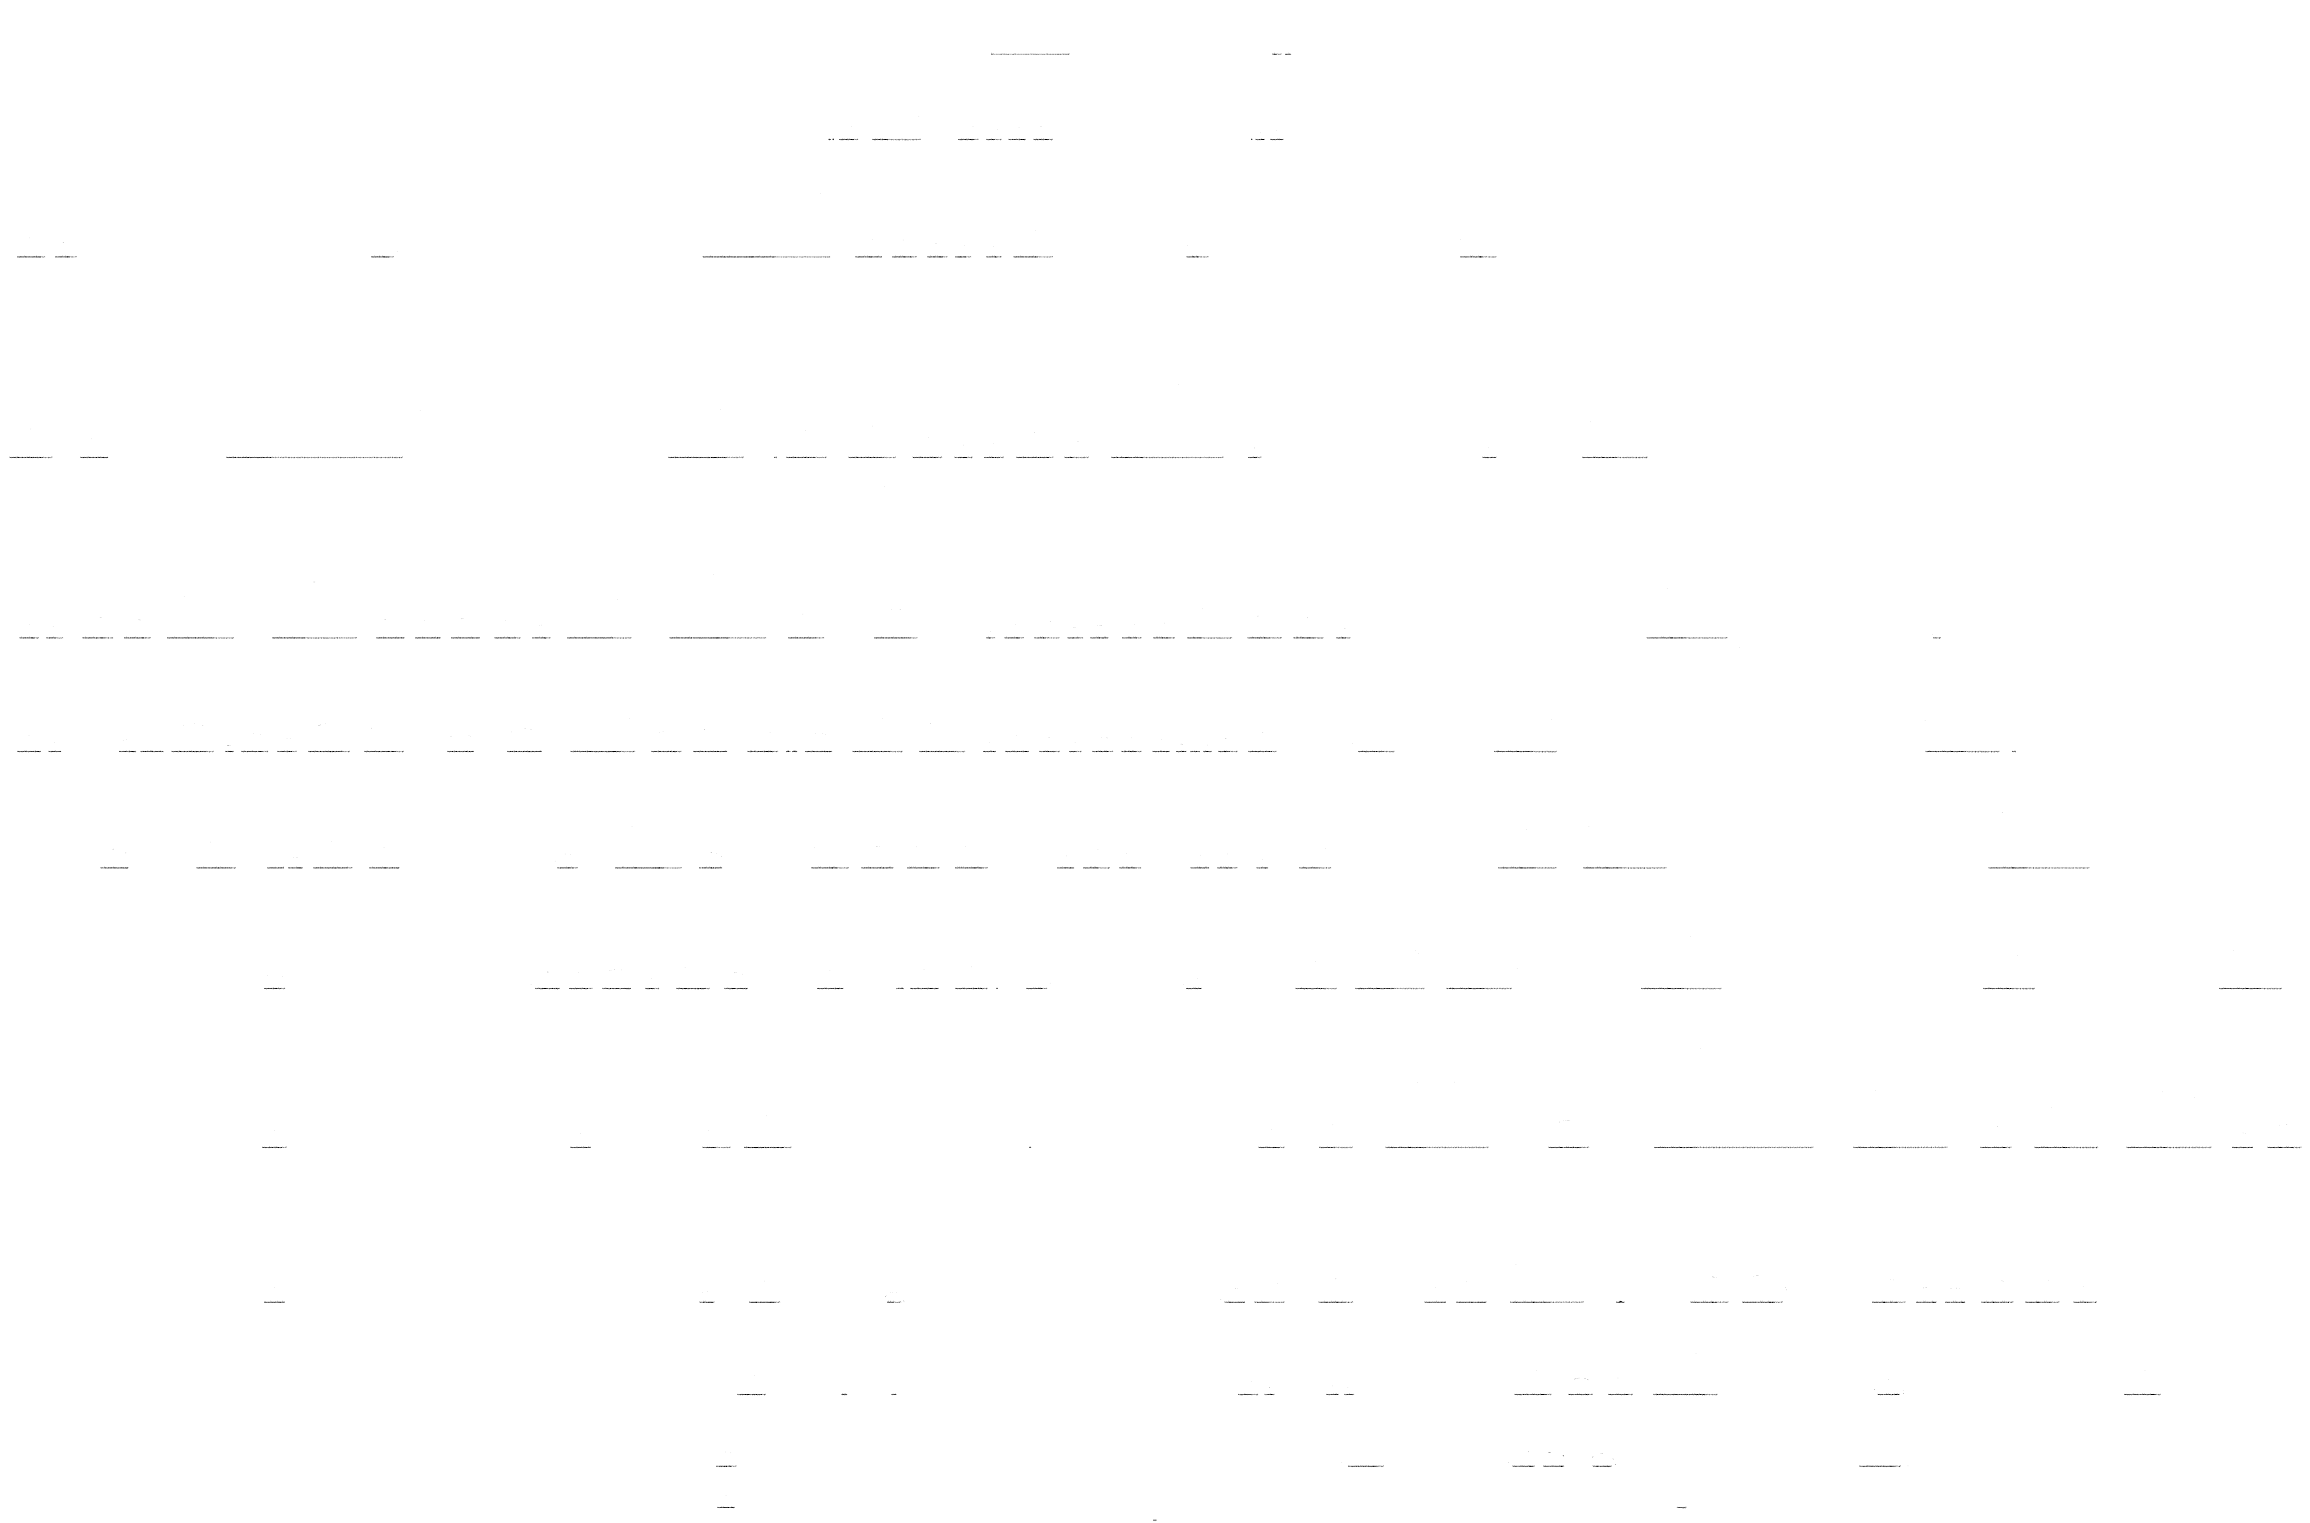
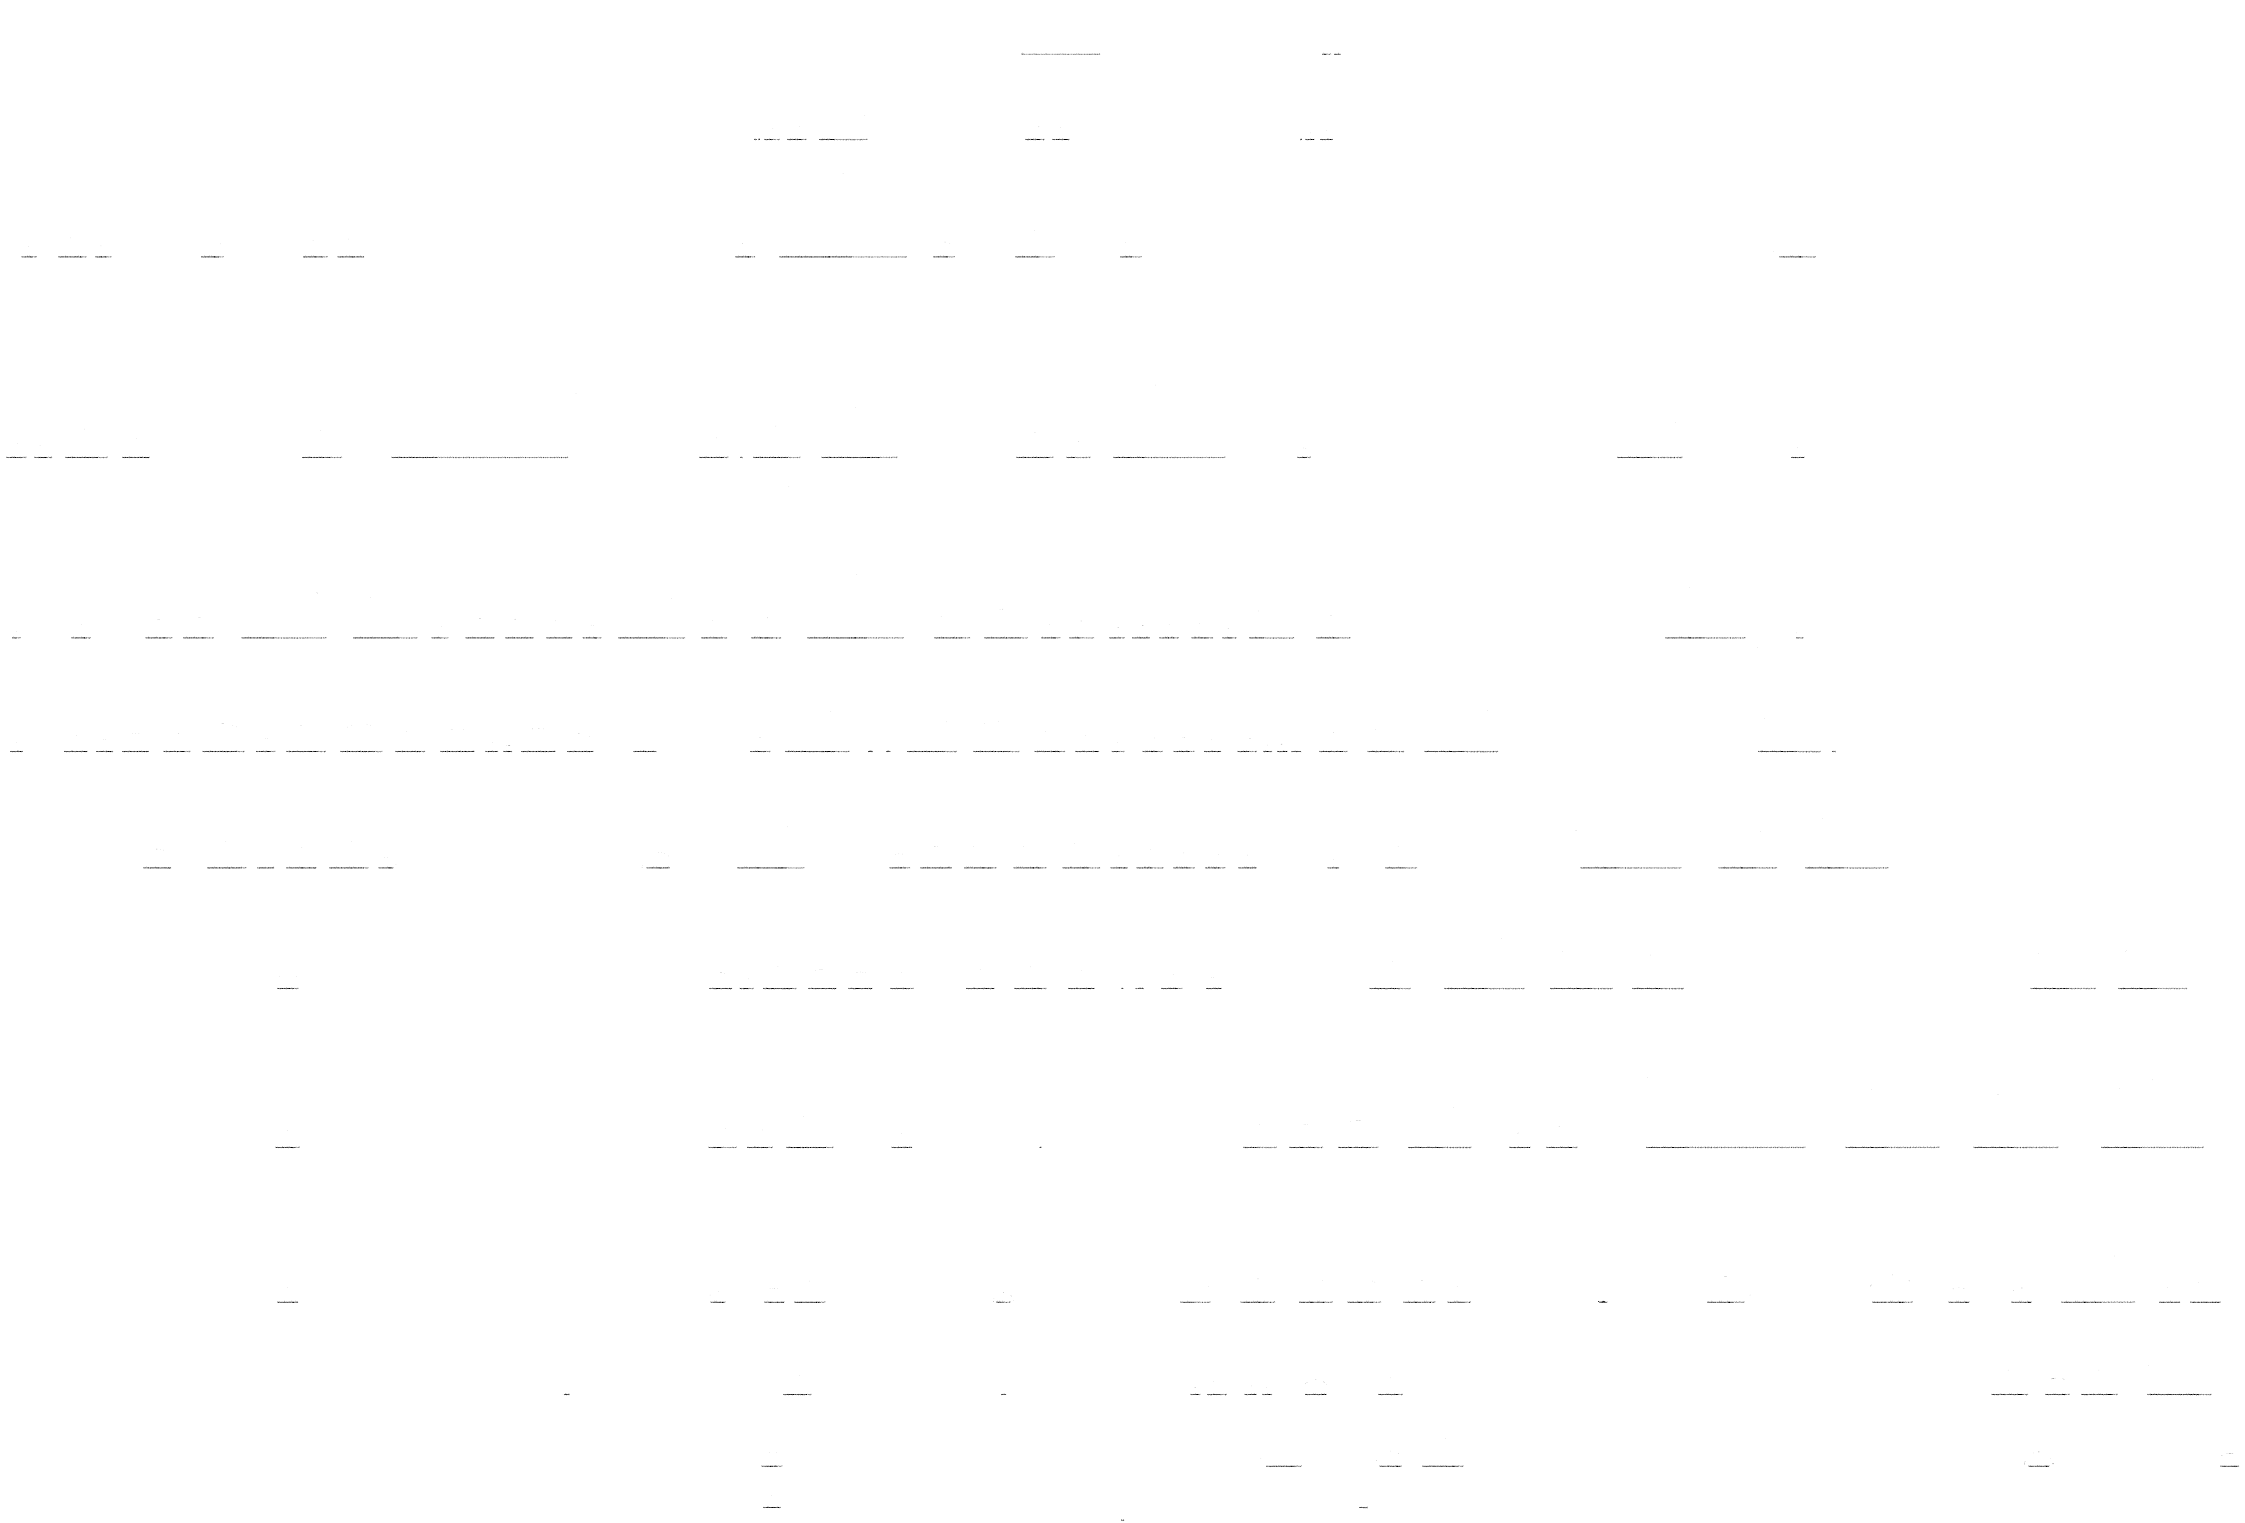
(968, 140) -> none
